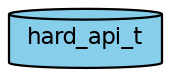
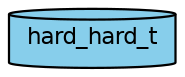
(86, 38) -> (92, 38)
